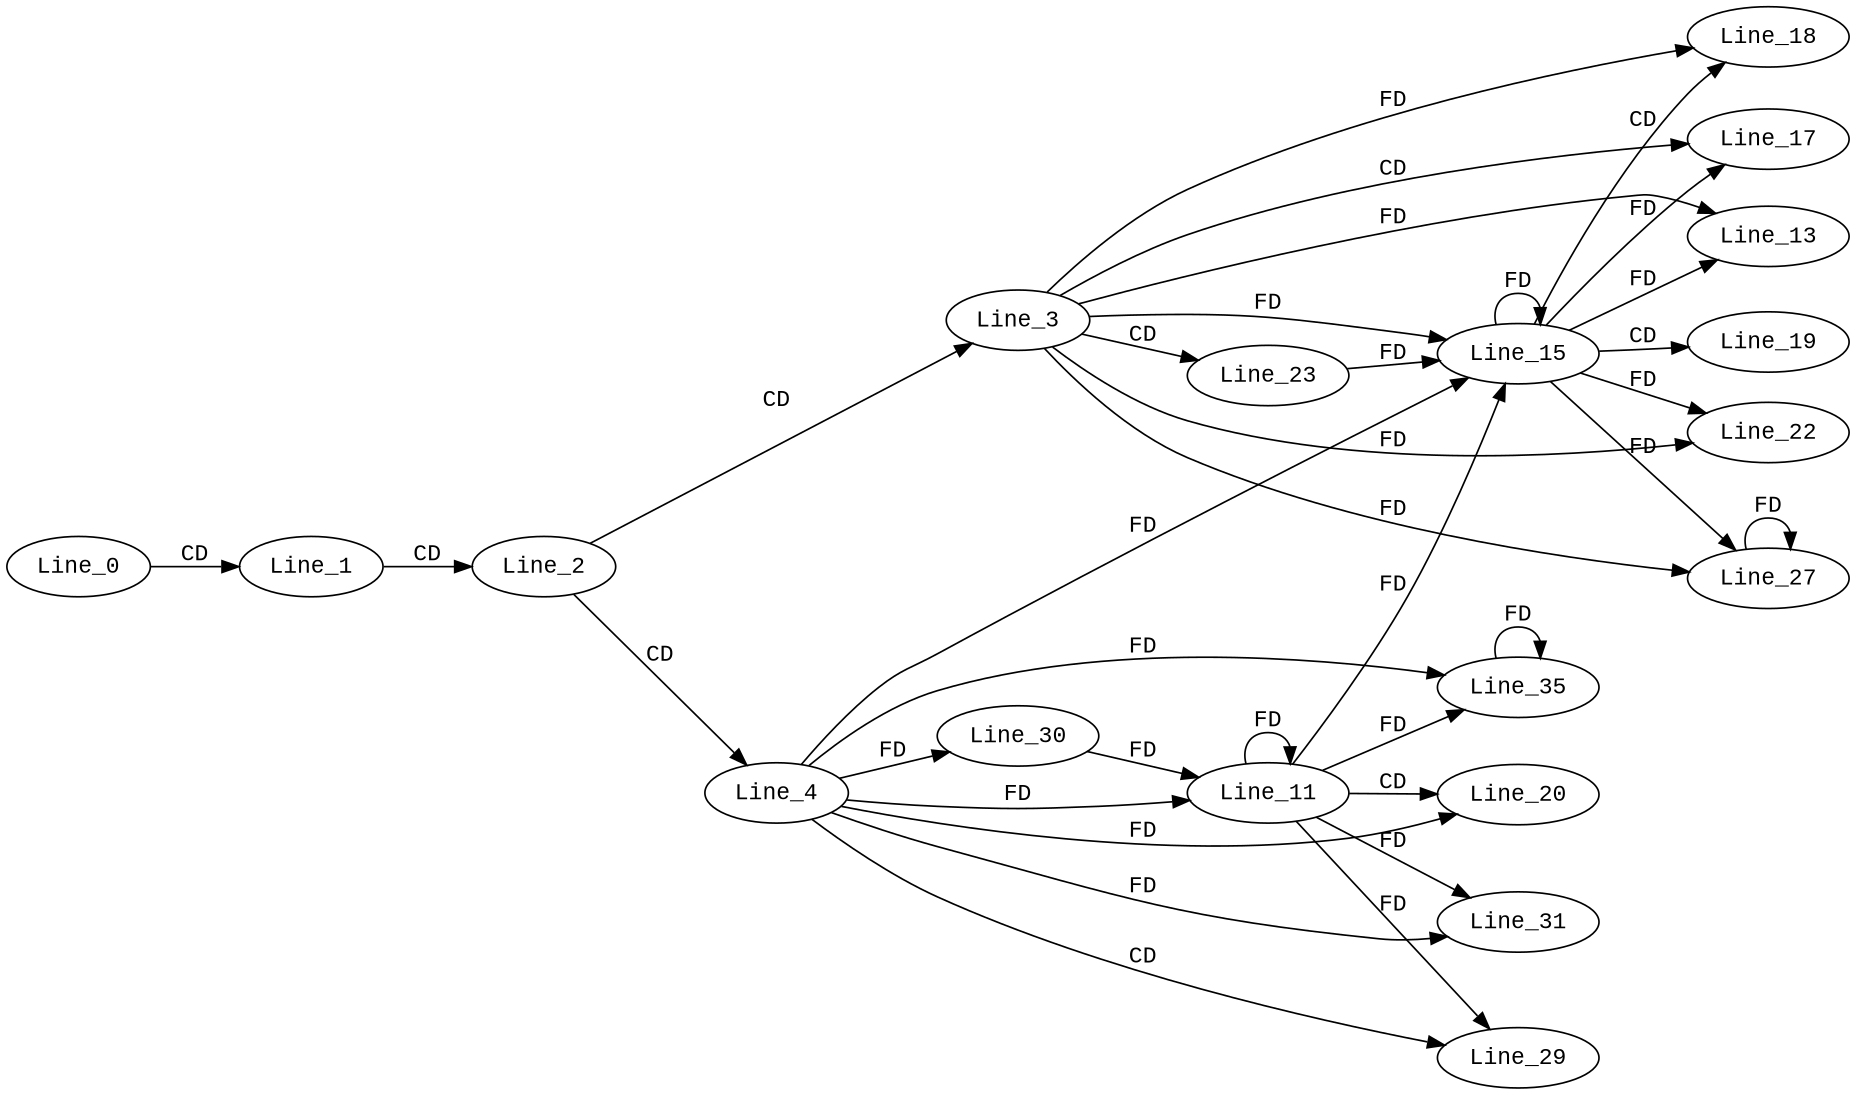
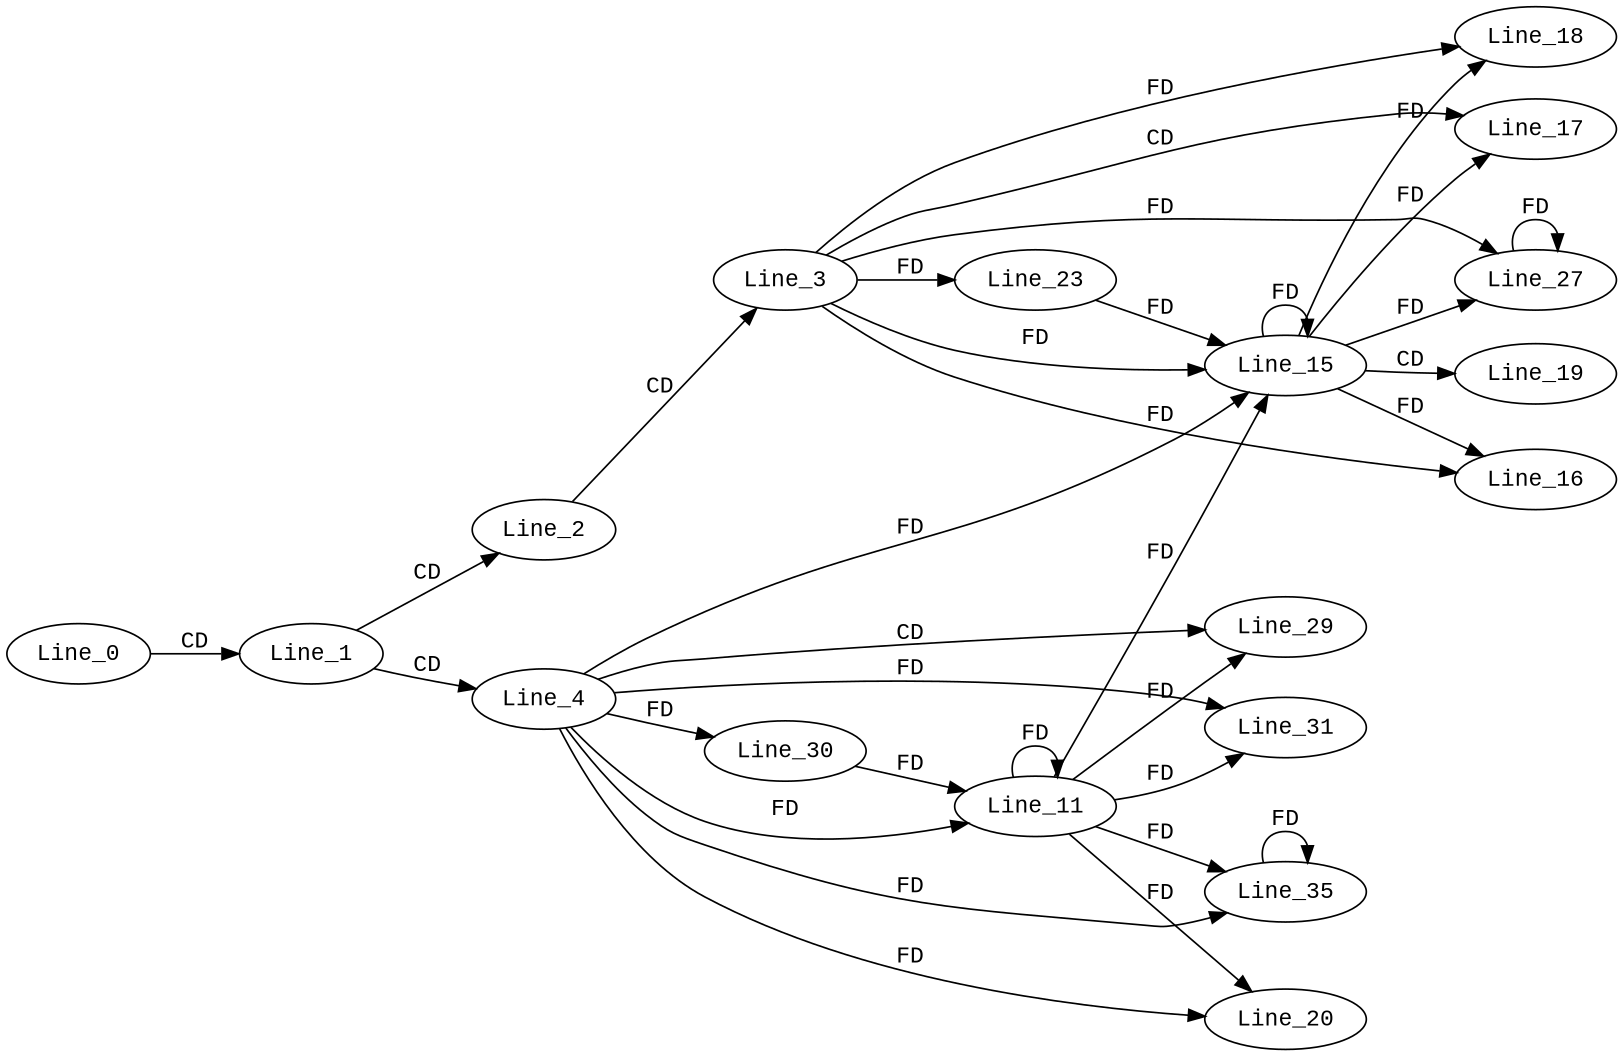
(1643, 120) -> (1411, 111)
(1768, 236) -> (1536, 479)
(1143, 334) -> (910, 267)
(1768, 433) -> none
(654, 674) -> (416, 678)
(1393, 782) -> (1160, 893)
